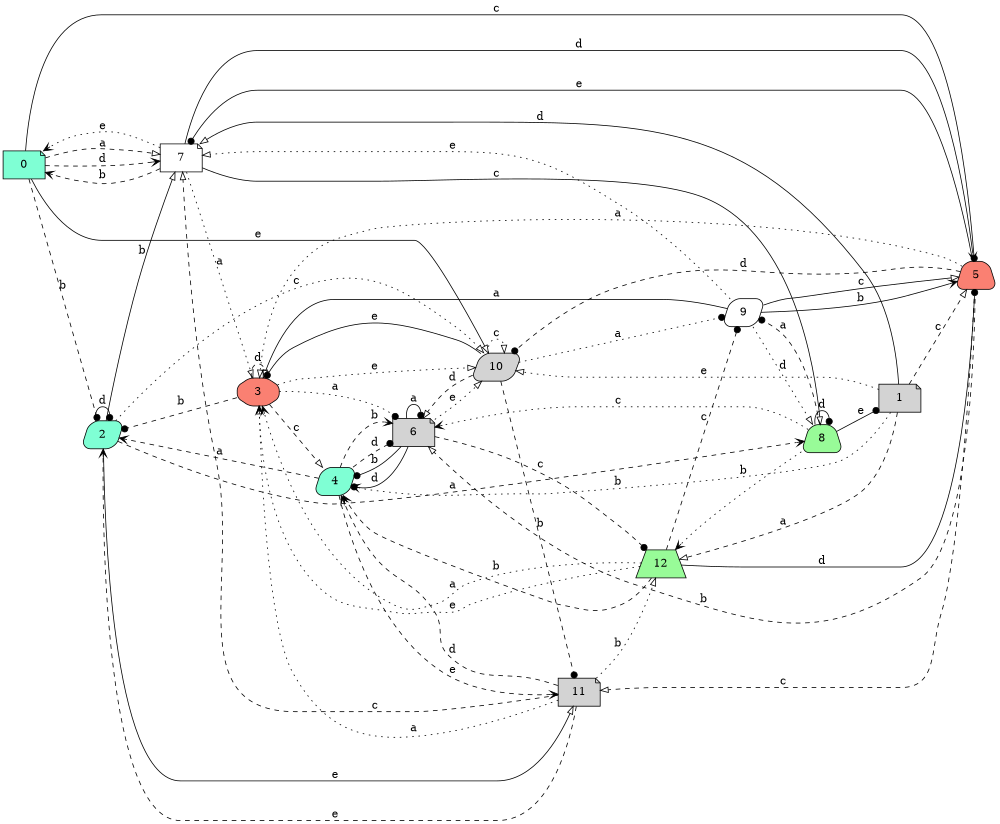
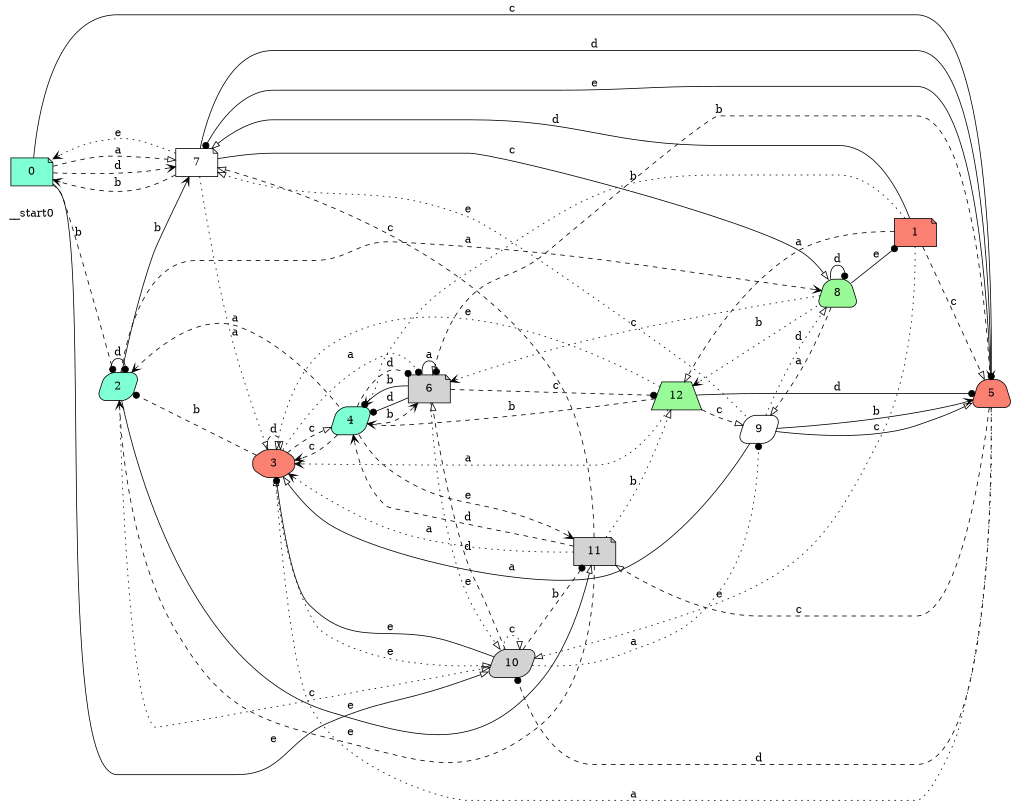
none -> (32, 214)
(134, 298) -> (146, 276)
(803, 366) -> (807, 360)
(900, 398) -> (915, 233)
(701, 441) -> (718, 417)
none -> (321, 449)
